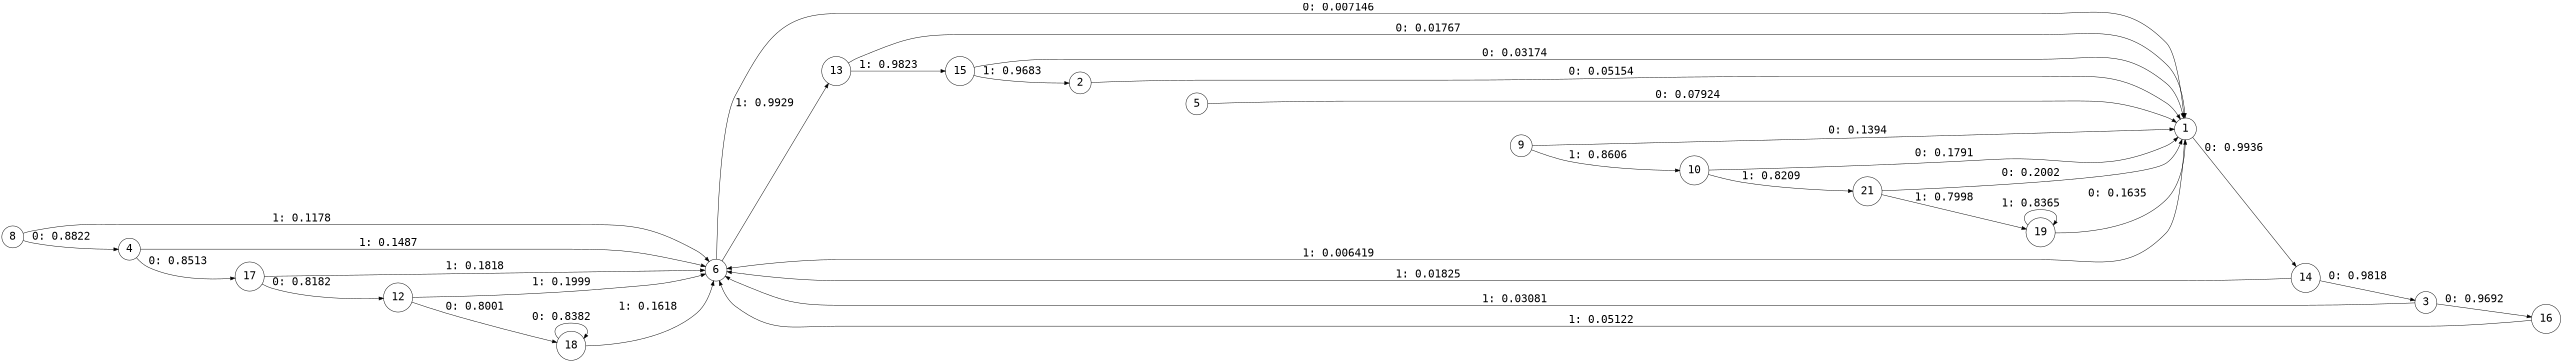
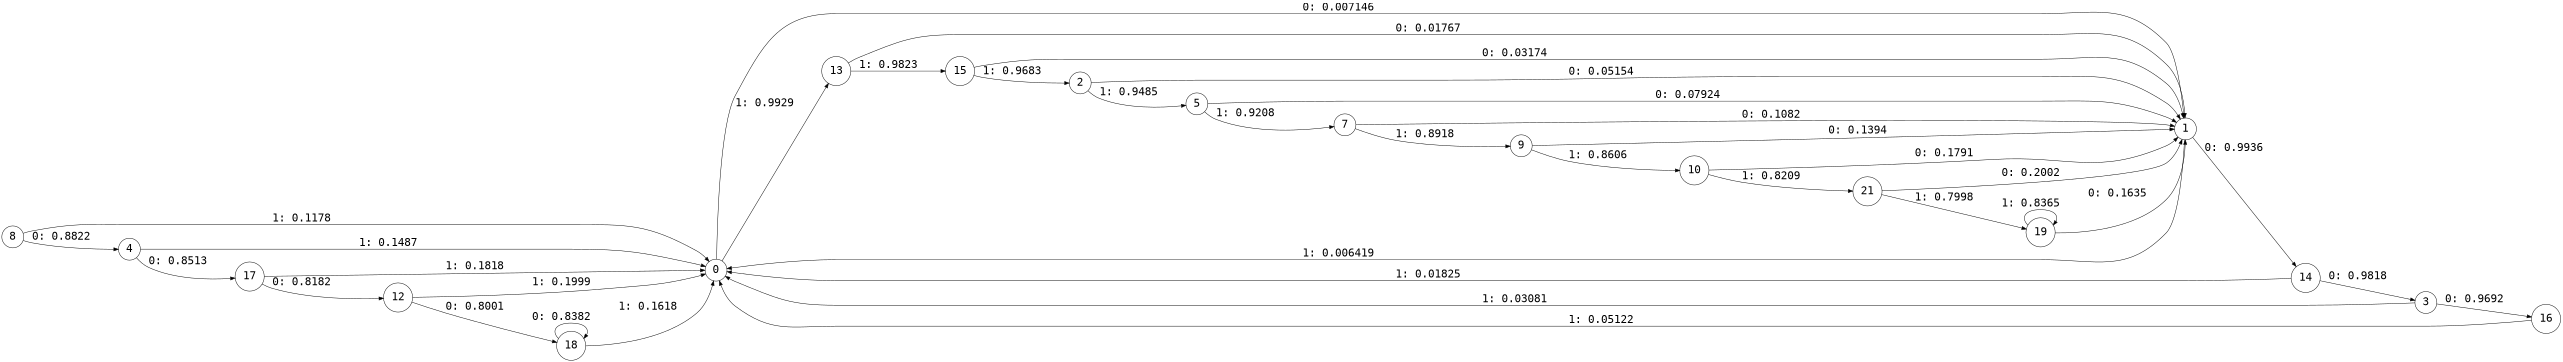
none -> (1133, 106)
none -> (1345, 125)
(716, 270) -> (716, 270)
